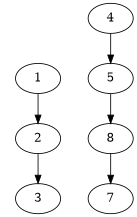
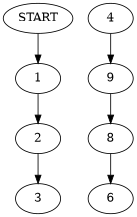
none -> (38, 18)
(111, 78) -> (111, 78)
(111, 199) -> (111, 199)
